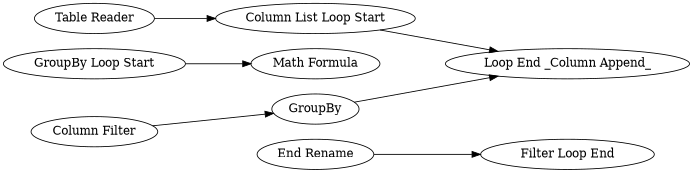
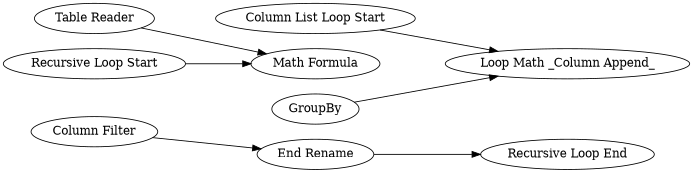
(181, 18) -> (200, 40)
(94, 64) -> (94, 64)
(567, 64) -> (567, 64)
(209, 120) -> (202, 143)
(567, 154) -> (567, 154)
